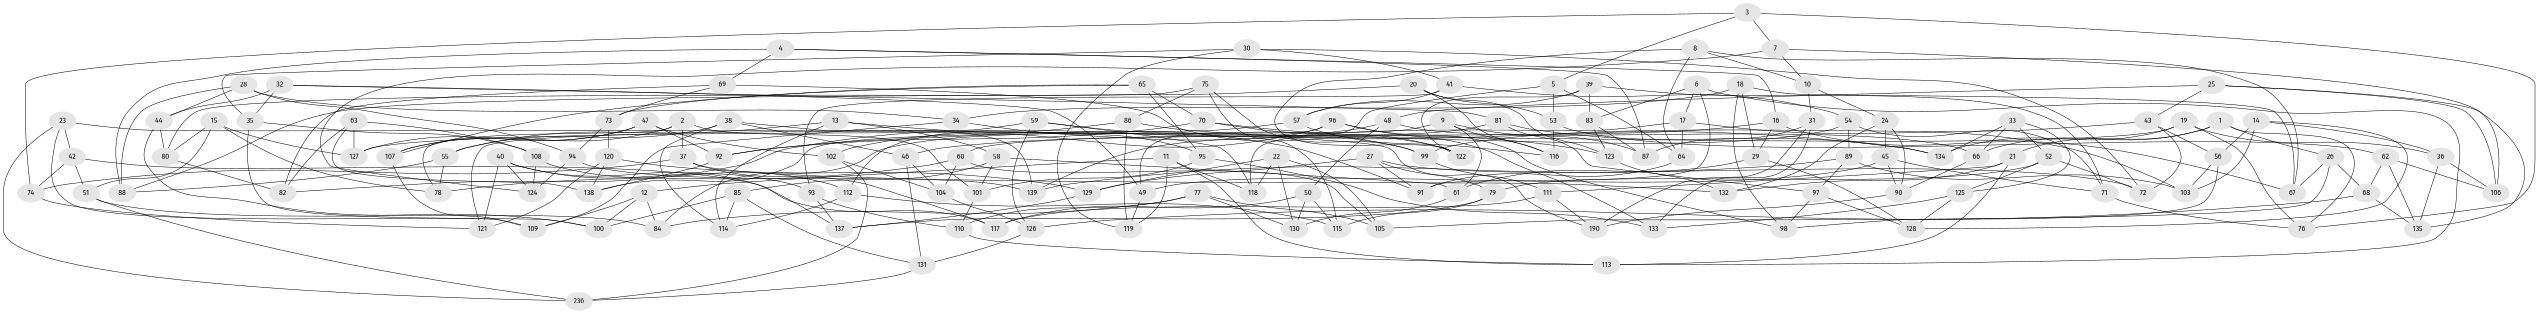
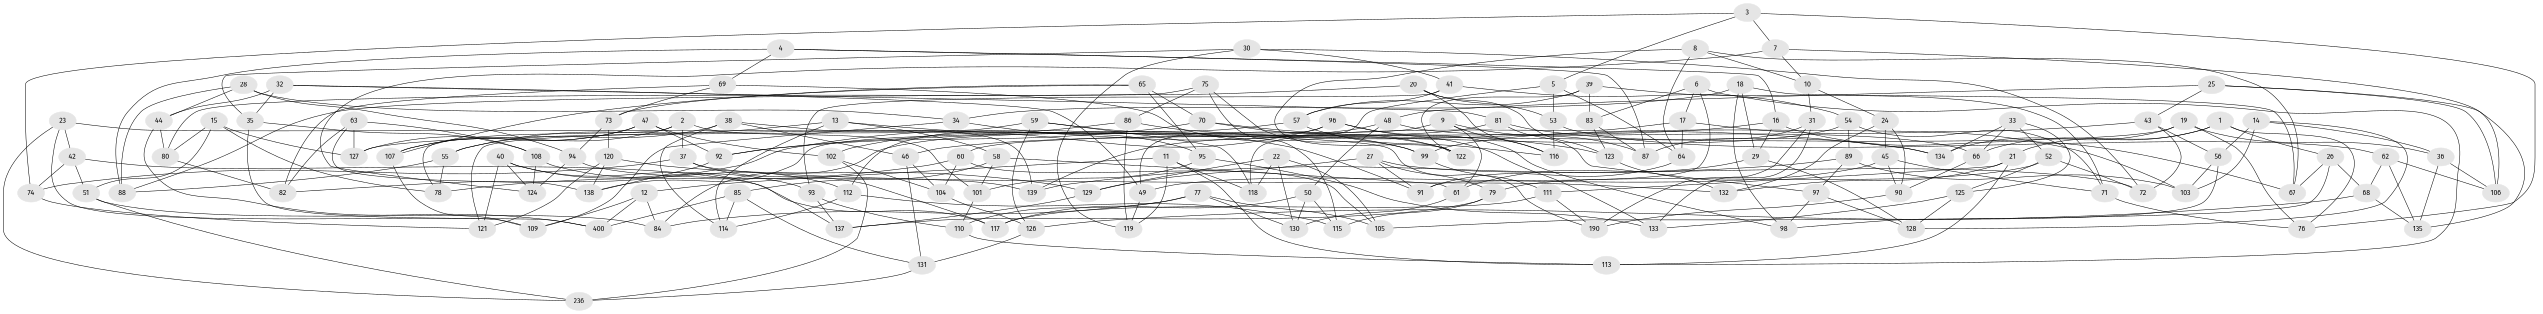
(599, 229) -> (599, 229)
